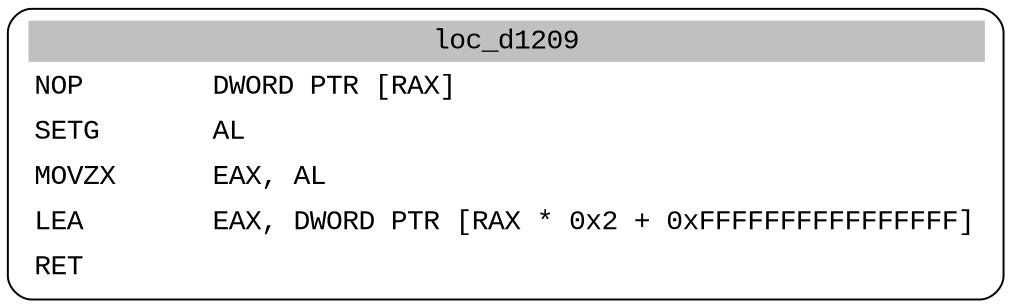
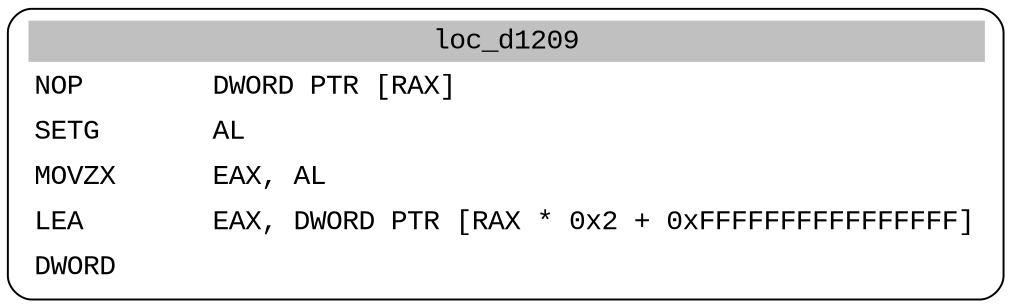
(124, 266) -> (140, 266)
